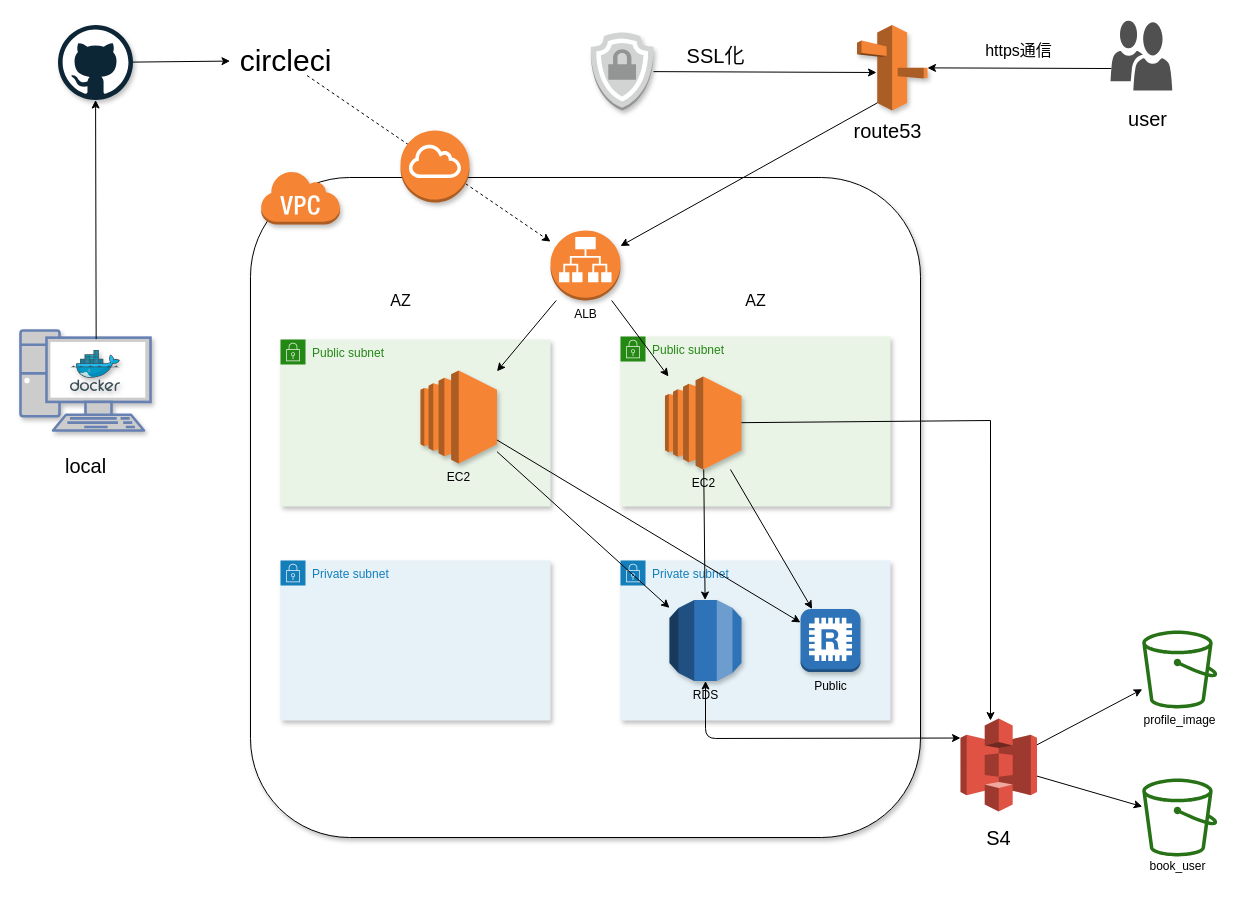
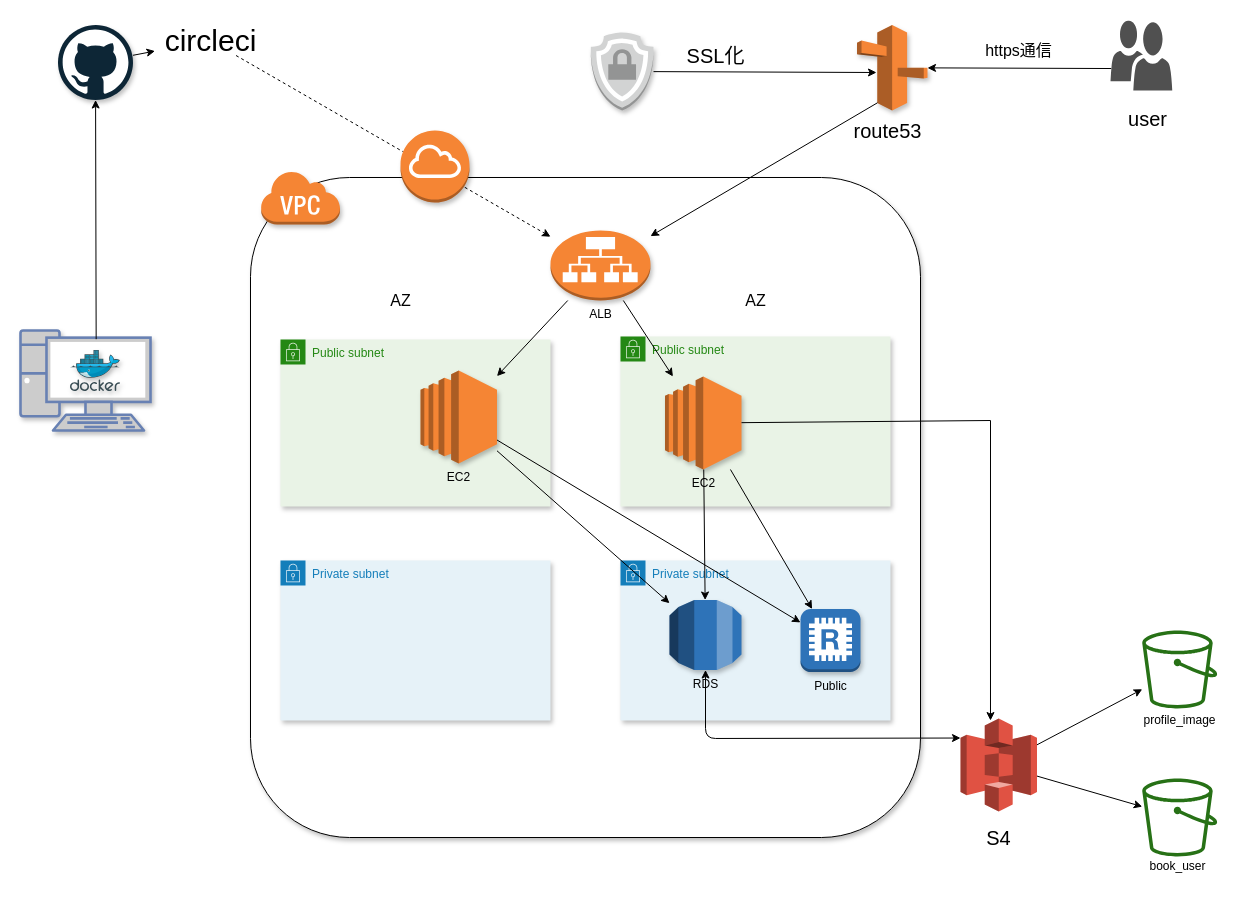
(285, 61) -> (210, 41)
(586, 266) -> (601, 266)
(86, 466) -> none
(706, 641) -> (706, 635)
